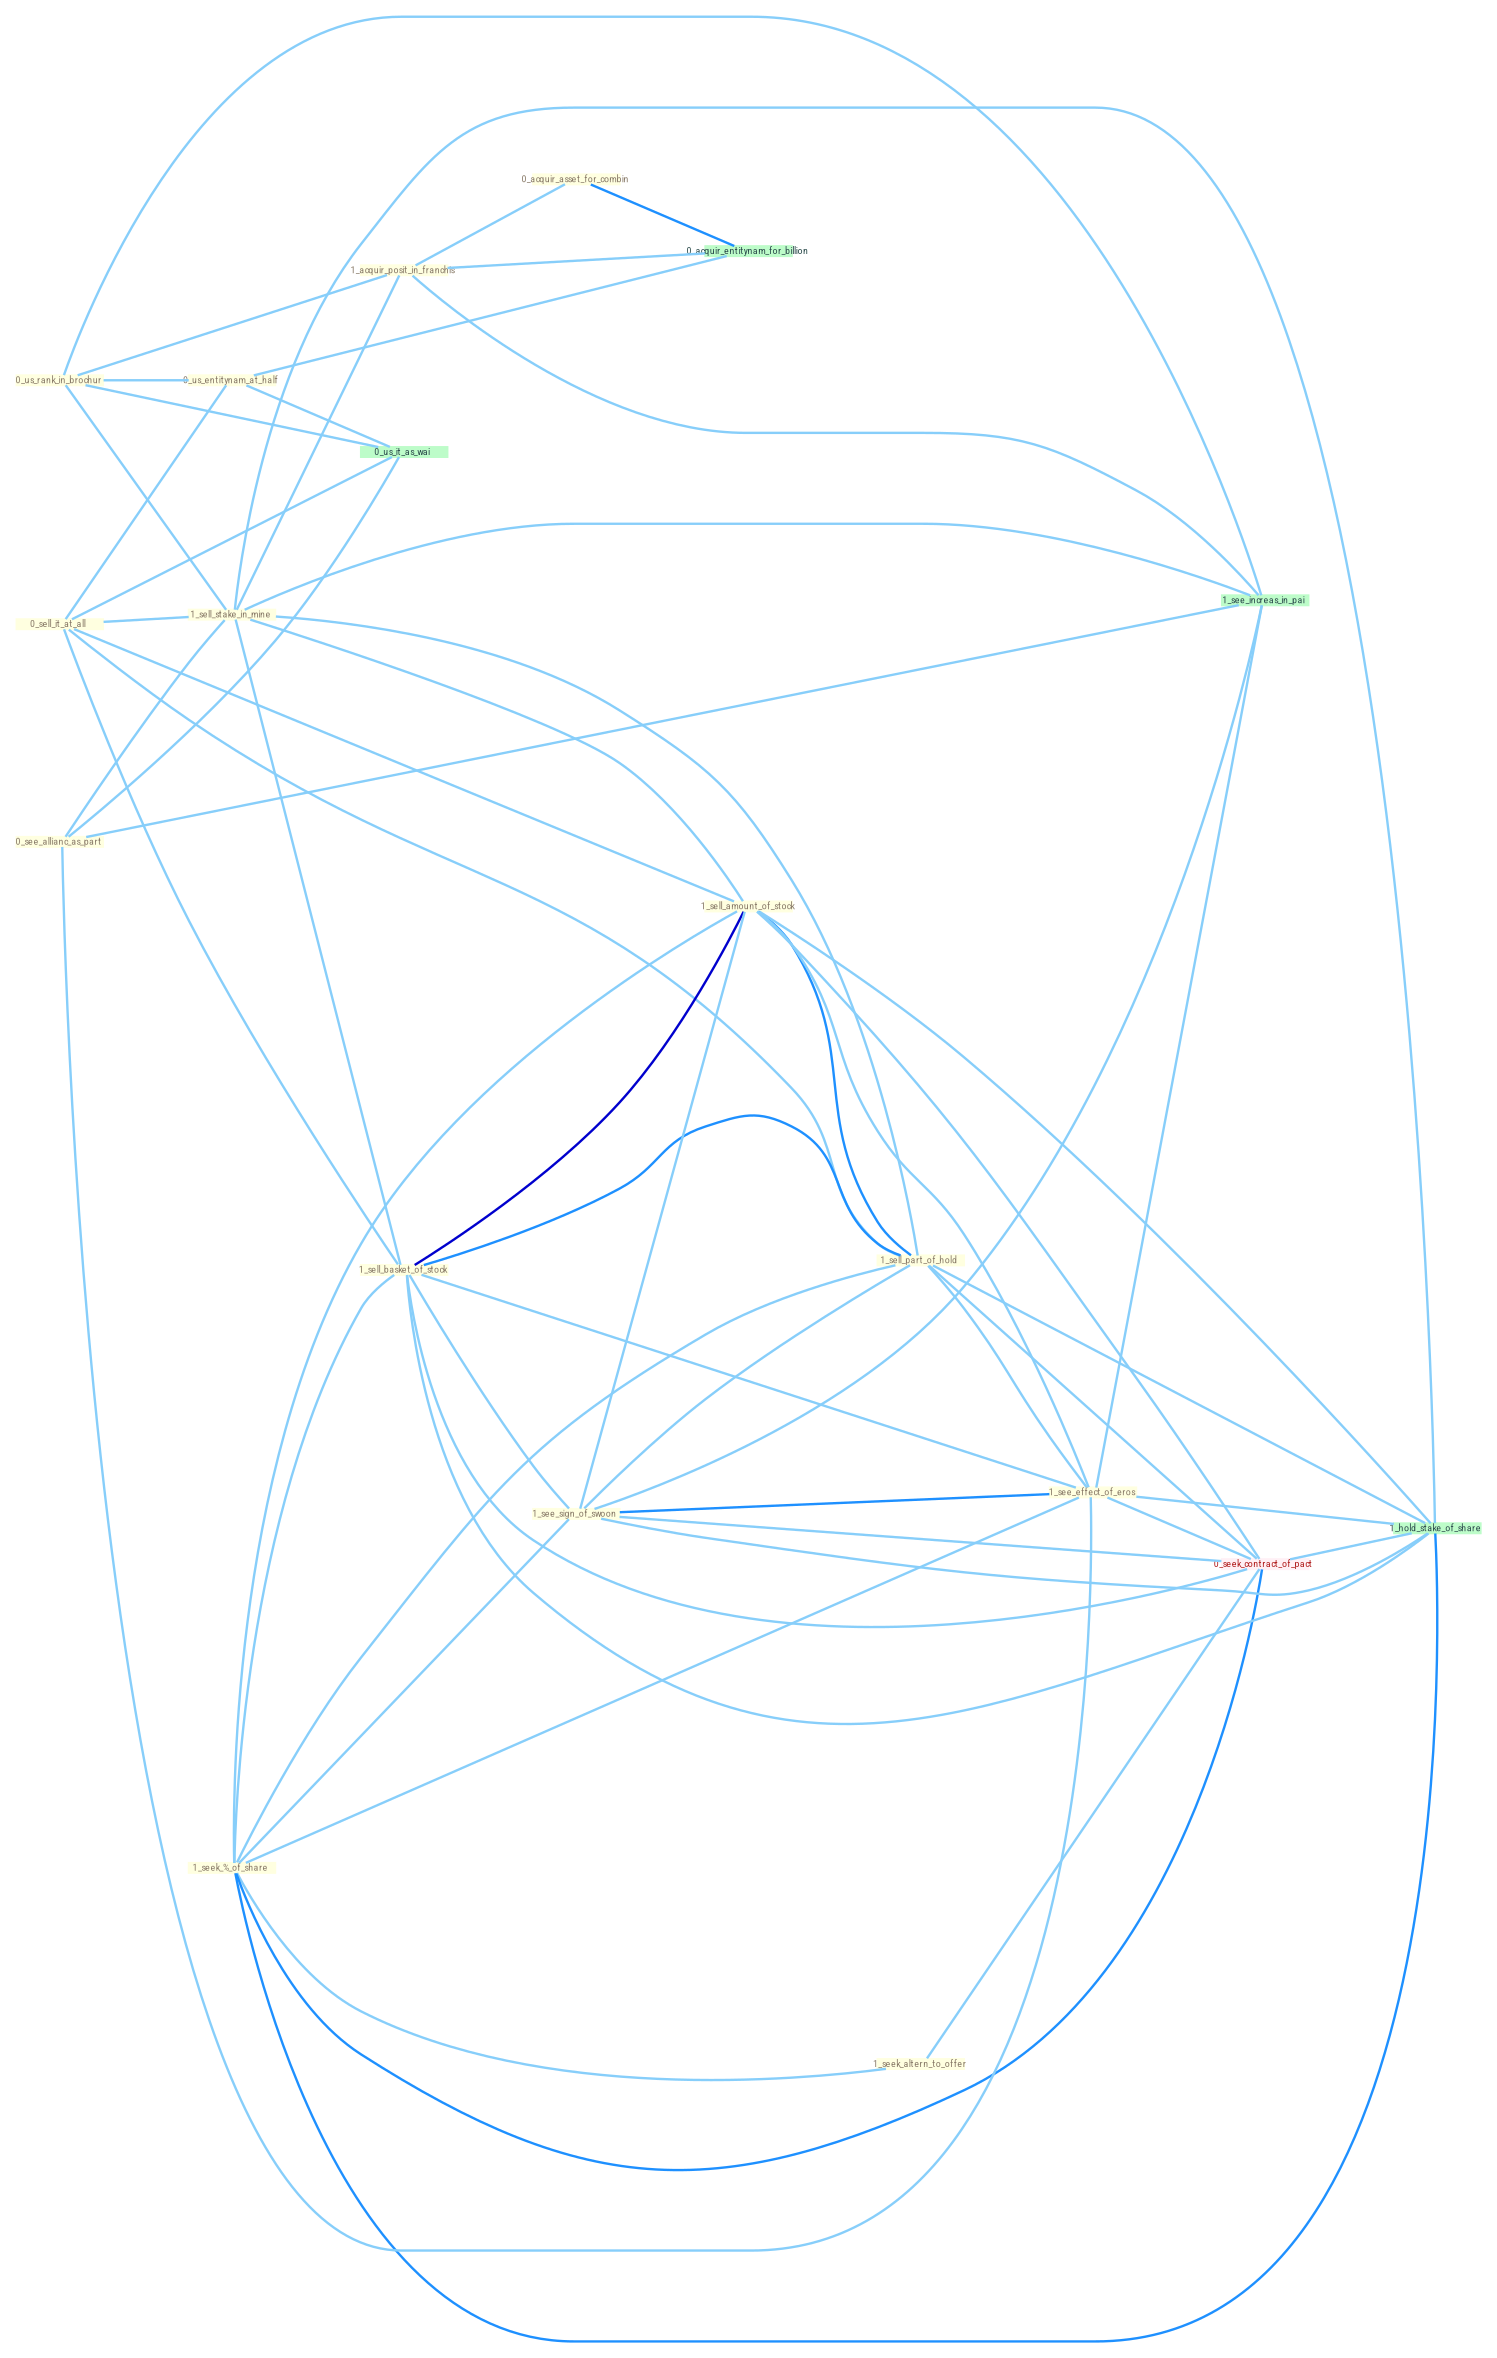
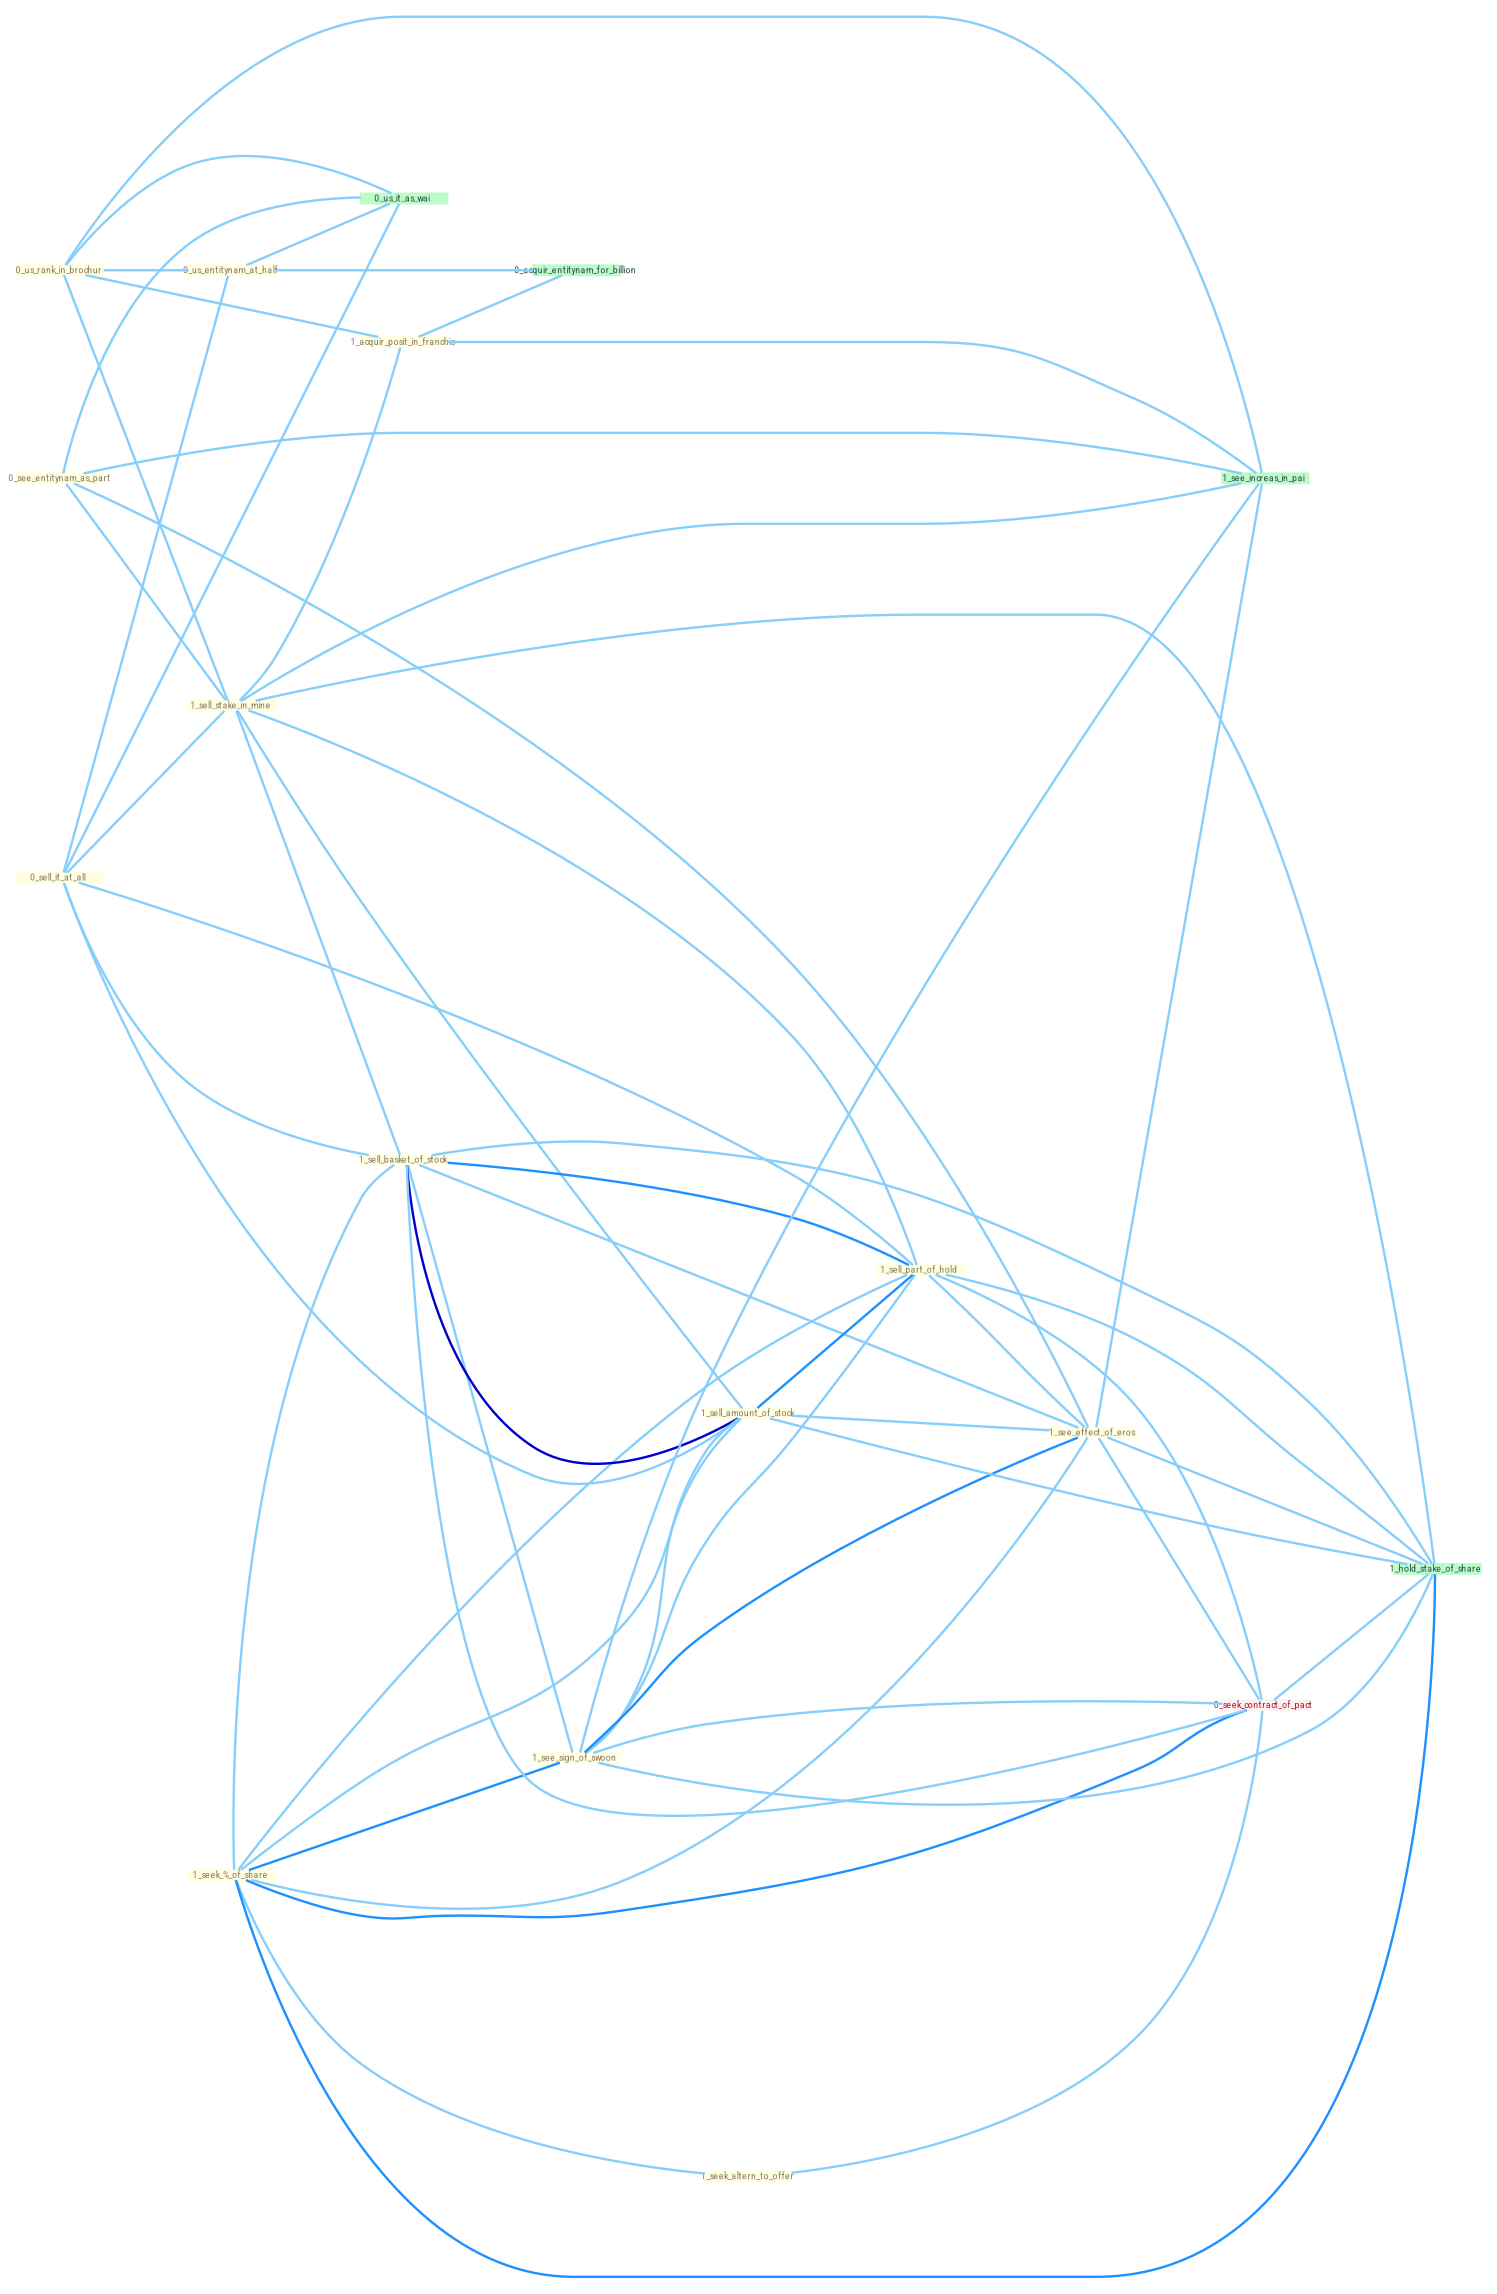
(576, 179) -> none
(60, 842) -> (60, 478)
(1037, 1239) -> none
(404, 1691) -> (404, 1816)
